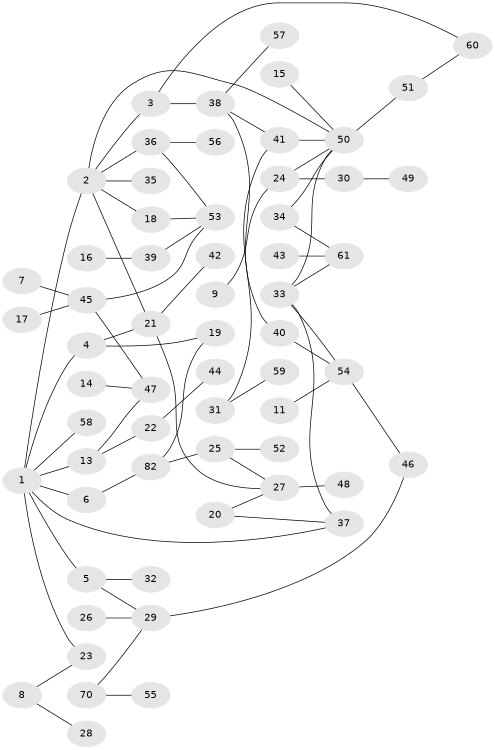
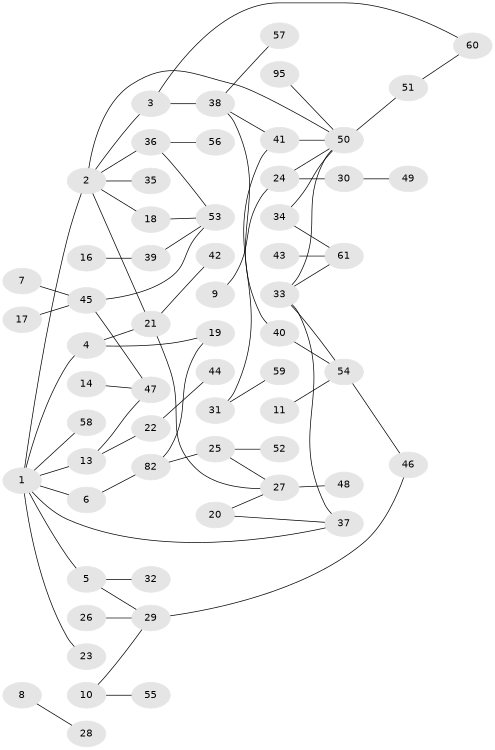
(280, 74) -> (280, 74)
(54, 676) -> none
(87, 695) -> (87, 695)
